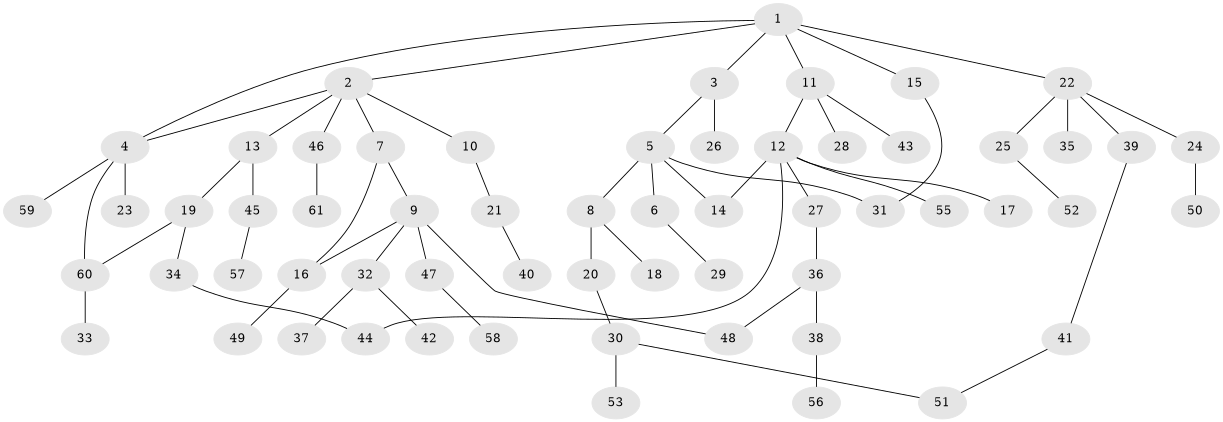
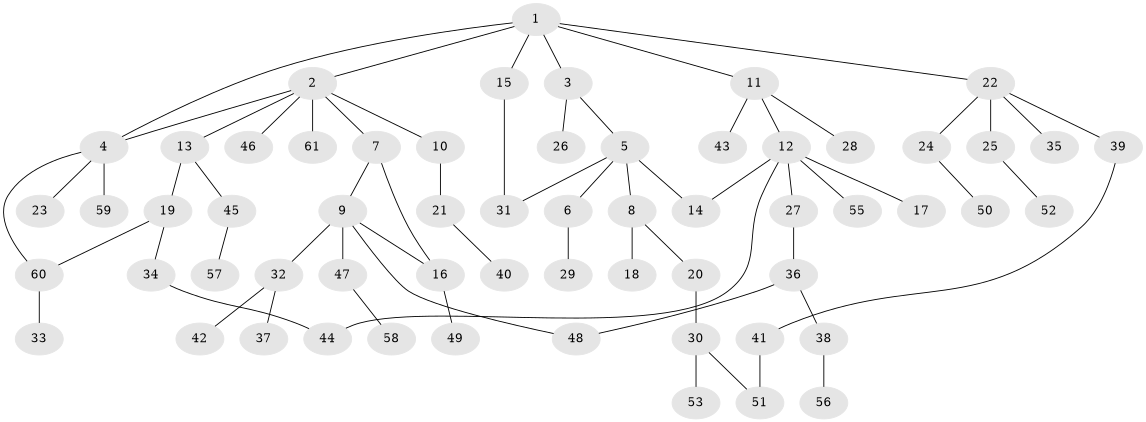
(317, 179) -> (313, 115)
